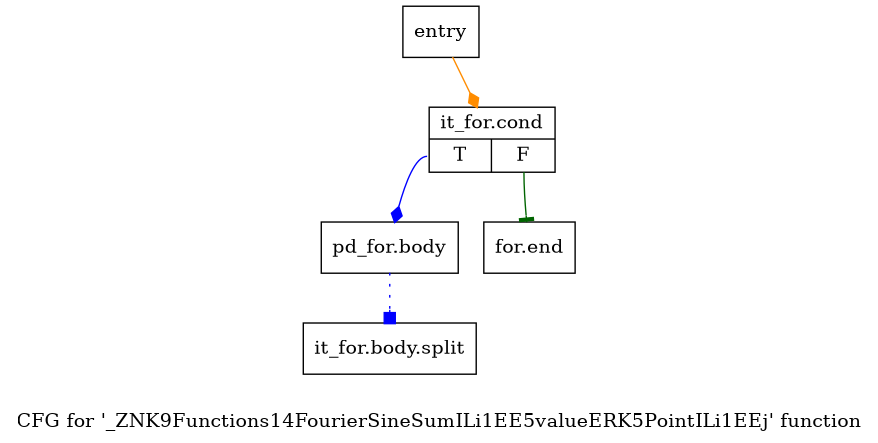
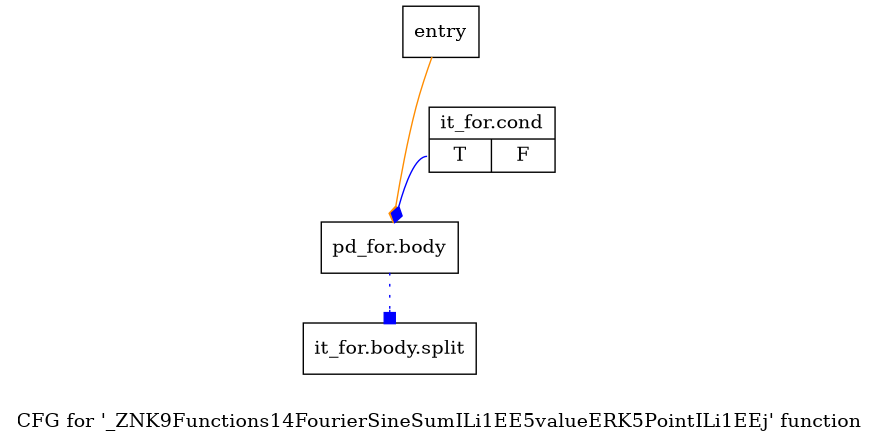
(461, 75) -> (410, 130)
(529, 248) -> none
